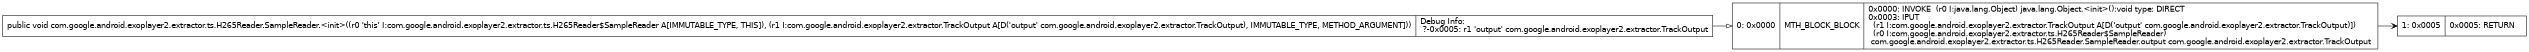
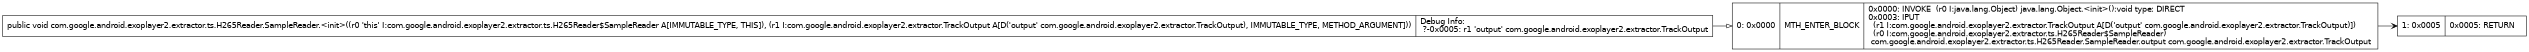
(1822, 26) -> (1822, 26)
